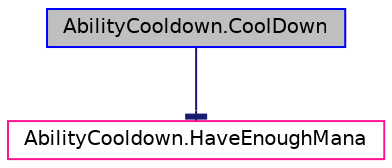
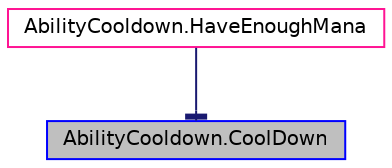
(196, 79) -> (196, 79)
